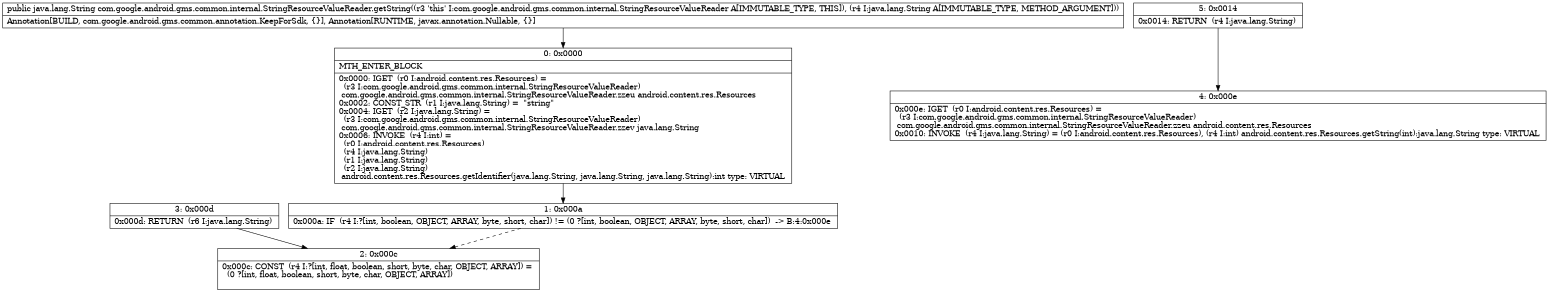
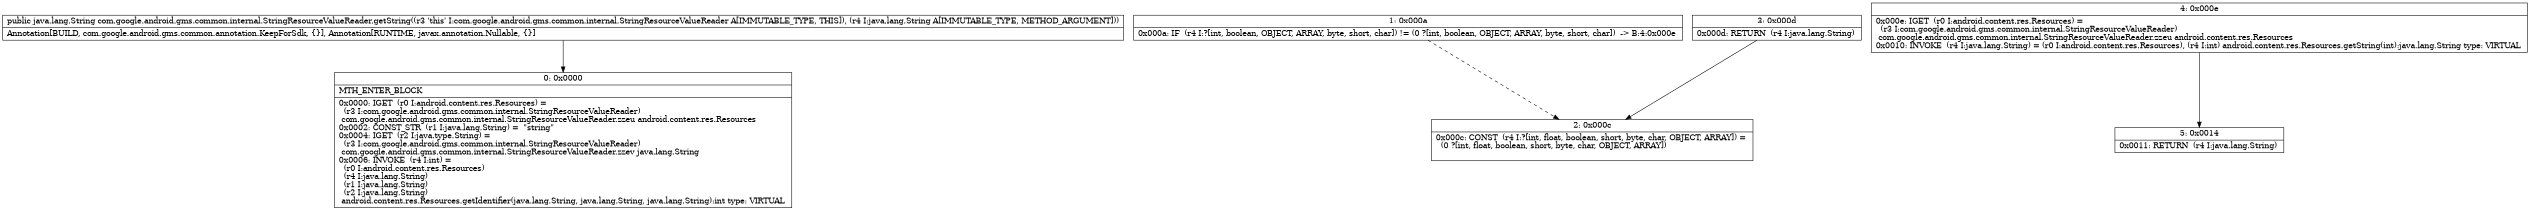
(1218, 21) -> (2199, 146)
(1218, 57) -> (2199, 87)
(416, 112) -> (416, 136)
(563, 191) -> none
(194, 222) -> (1777, 34)
